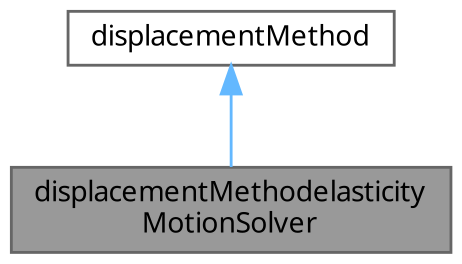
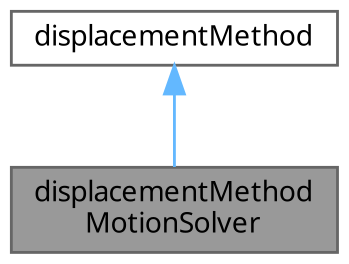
(231, 210) -> (174, 210)
